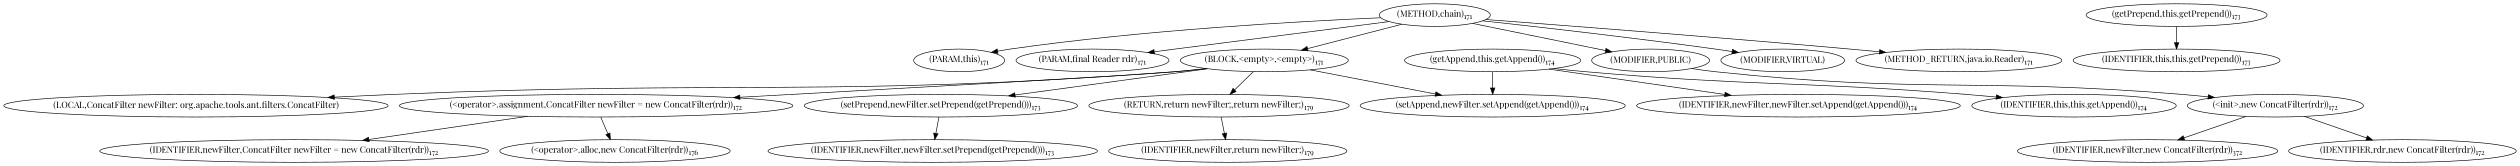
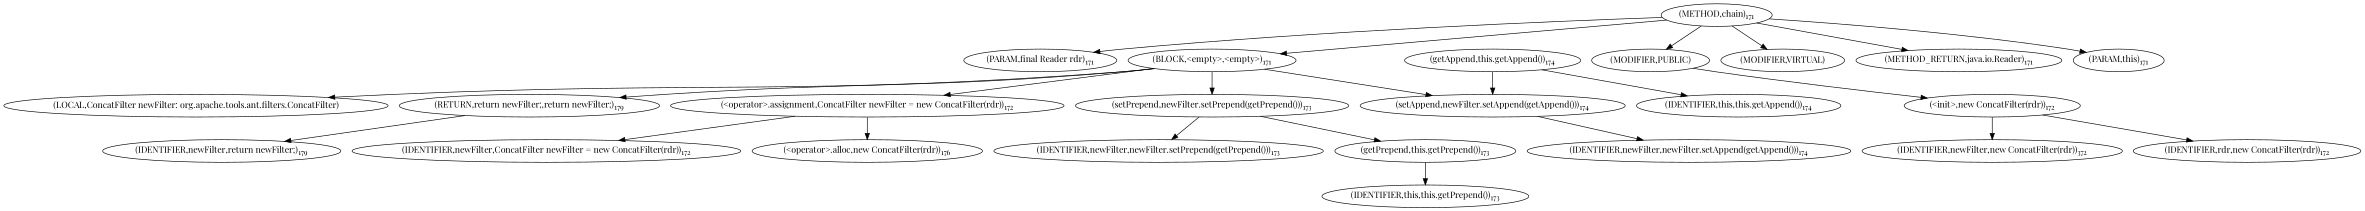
(1637, 82) -> (1587, 128)
none -> (1317, 128)
